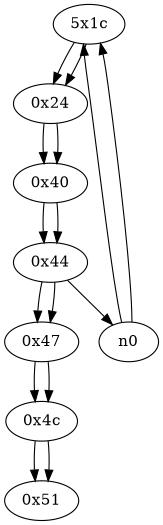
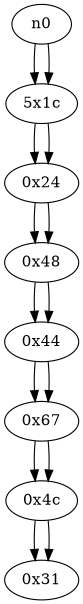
(51, 183) -> (42, 262)
(86, 299) -> none
(42, 342) -> (42, 421)
(42, 501) -> (42, 580)
